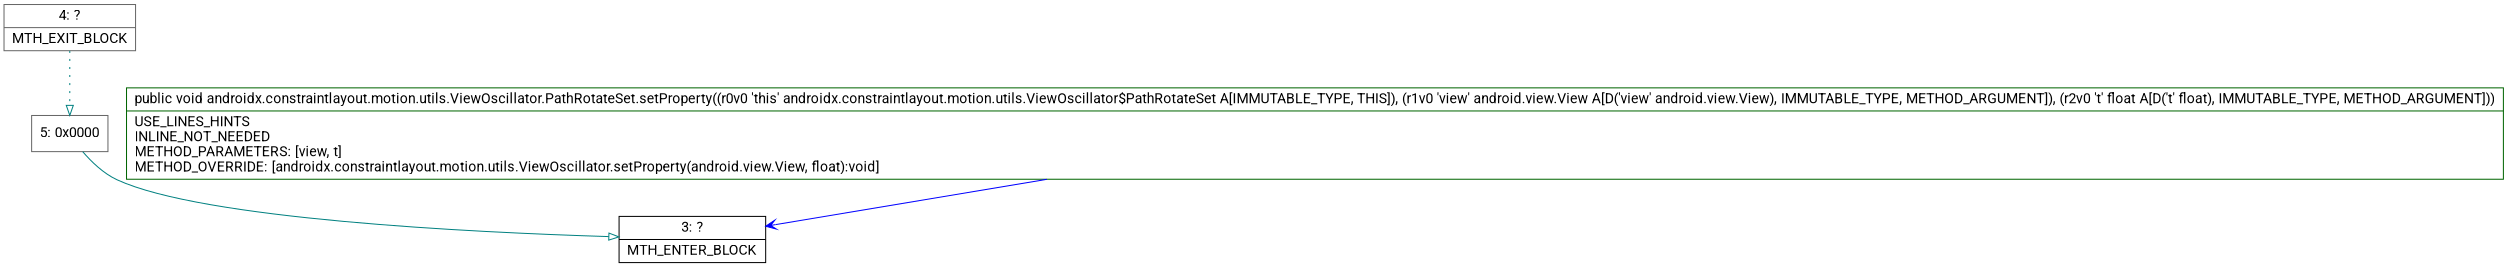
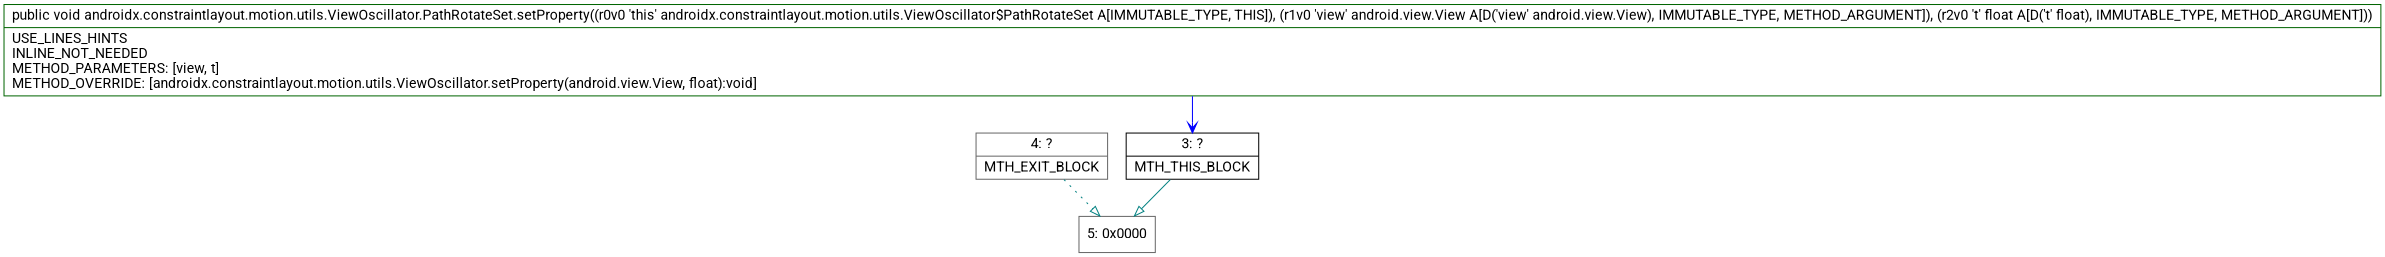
(339, 221) -> (1156, 194)
(692, 251) -> (1192, 167)
